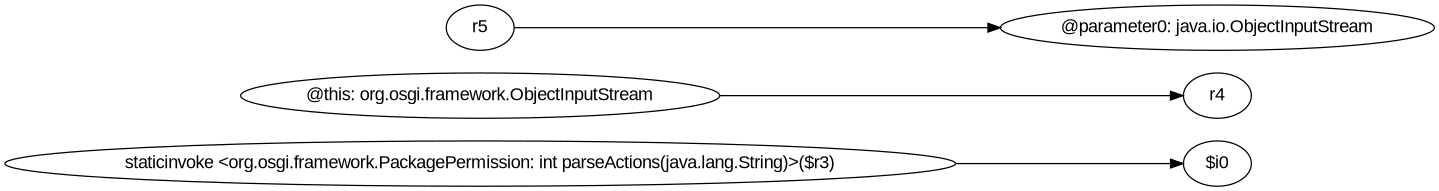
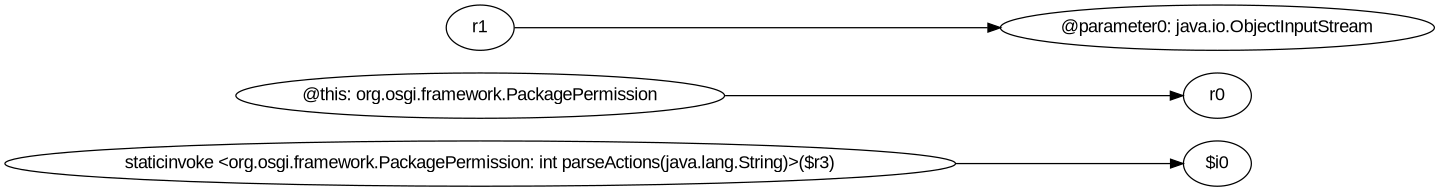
(480, 28) -> (480, 28)
(480, 96) -> (480, 96)
(1217, 96) -> (1217, 96)
